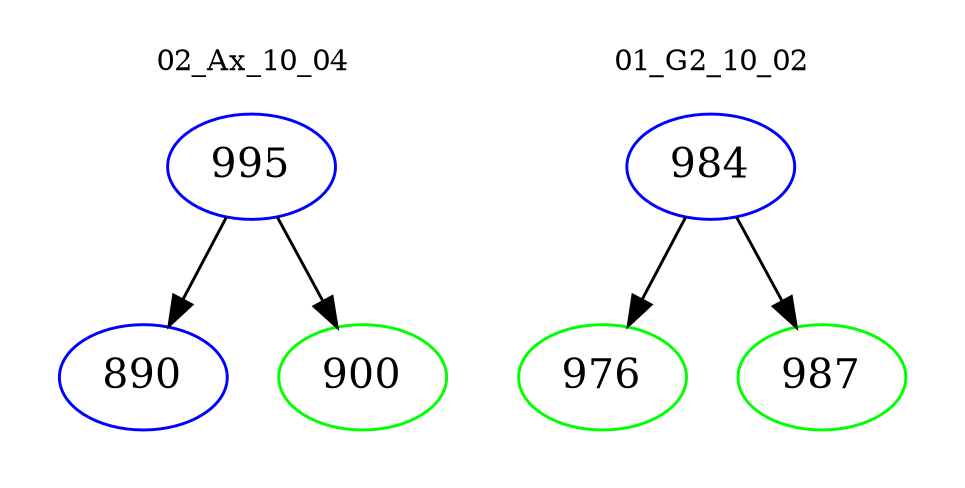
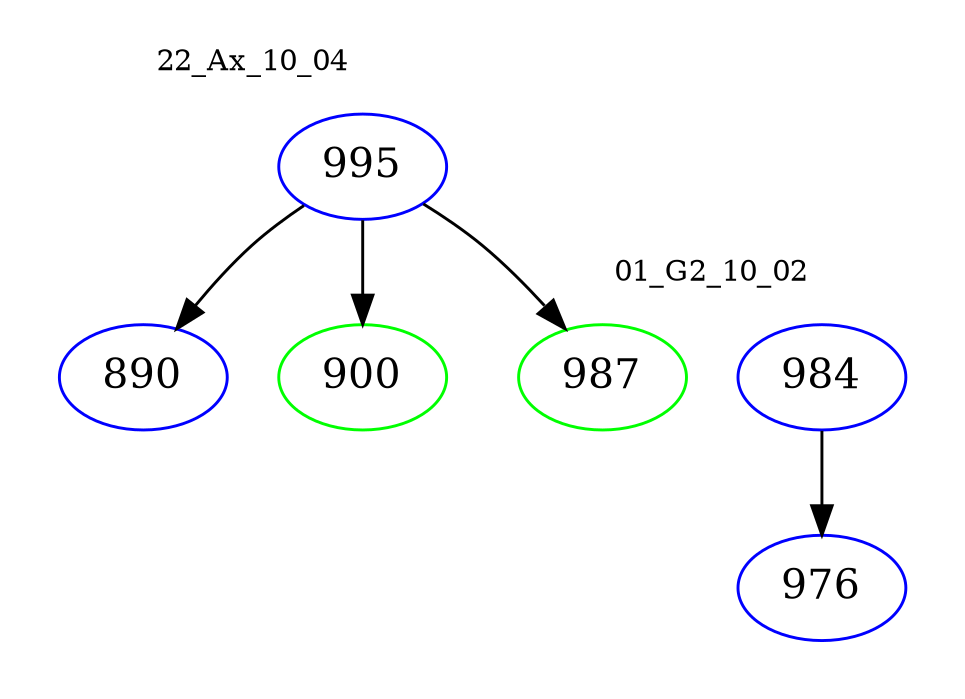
(253, 63) -> (253, 63)
(759, 259) -> (514, 274)
(603, 377) -> (822, 588)
